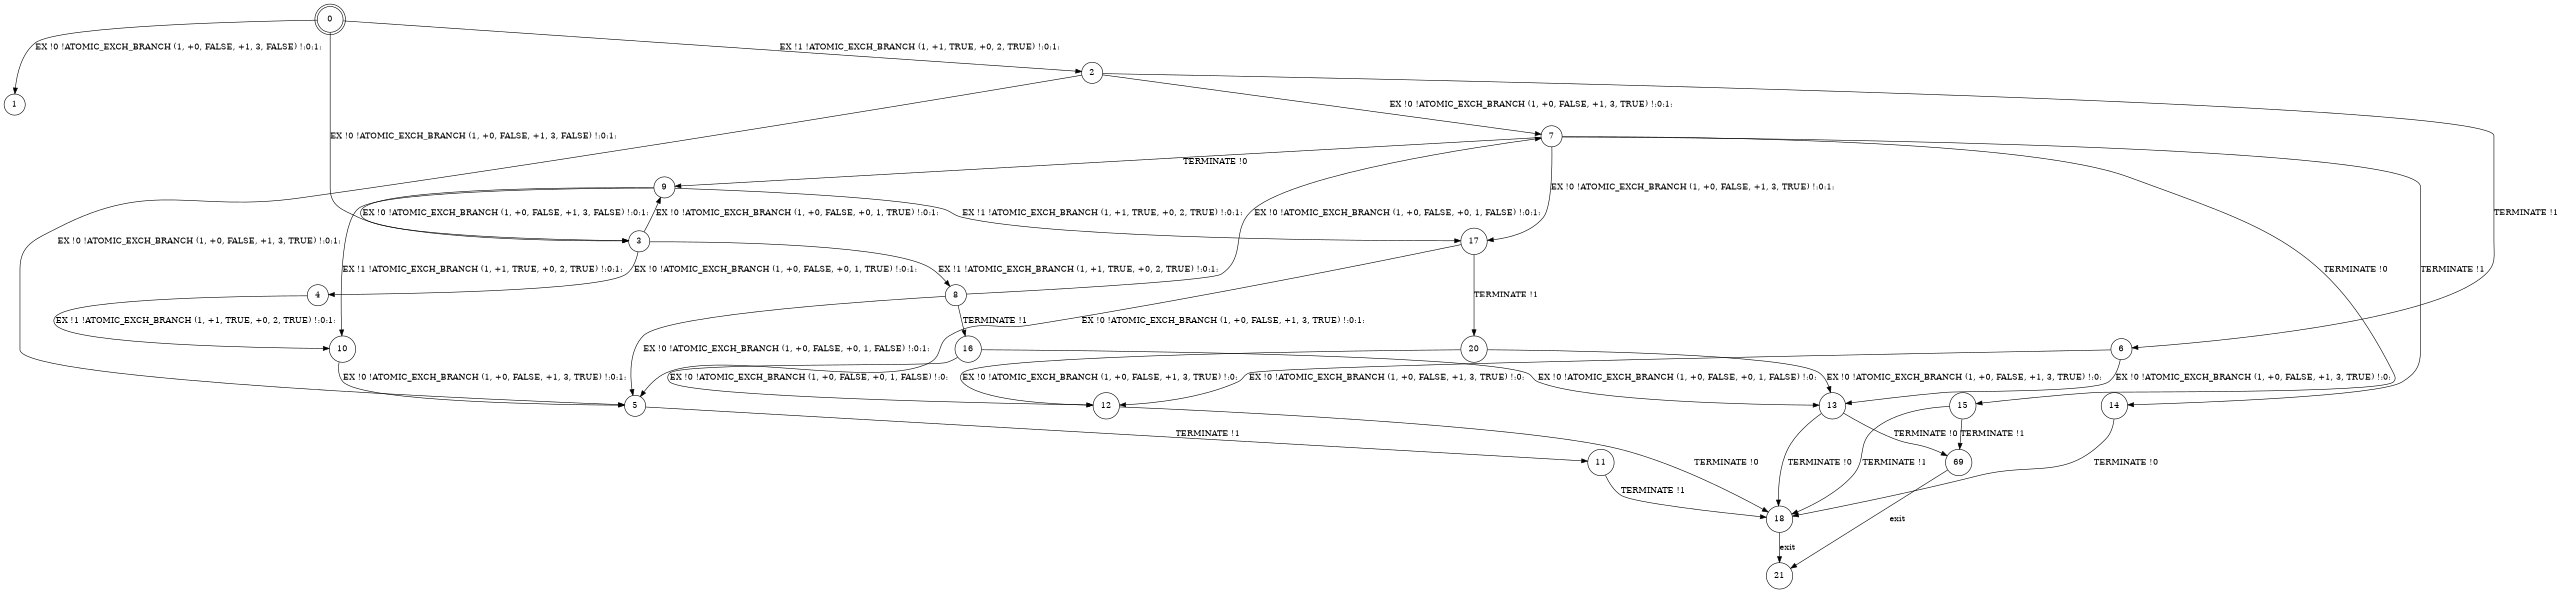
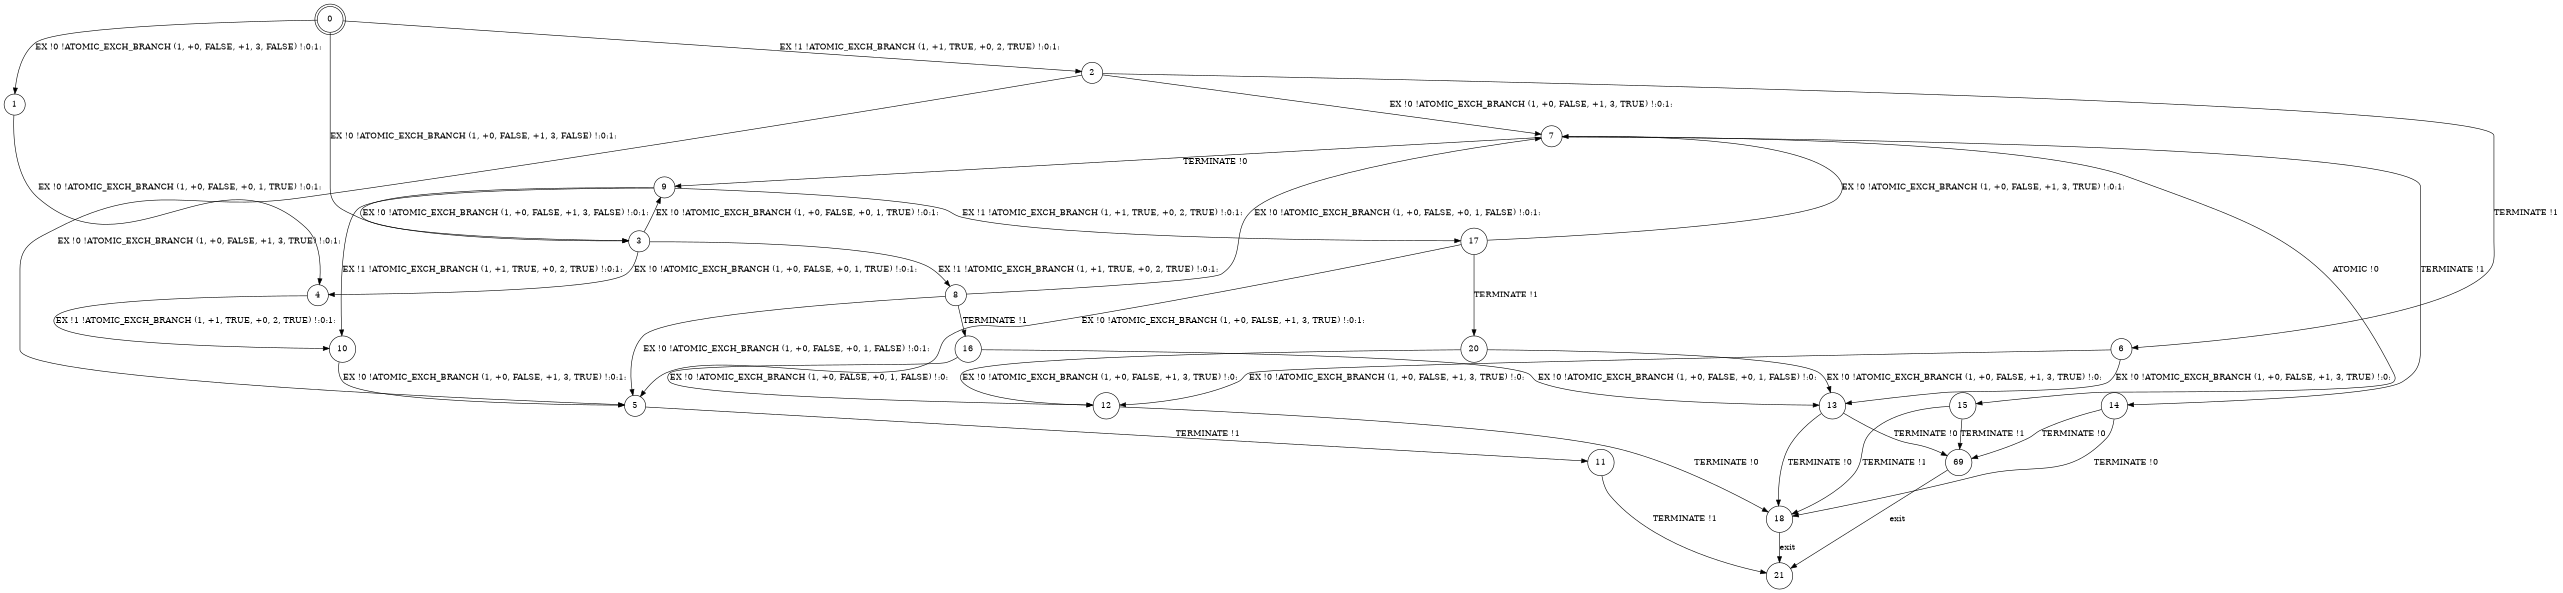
(1547, 210) -> (1813, 209)
none -> (156, 216)
(2356, 270) -> (2356, 270)
none -> (2039, 431)
(1677, 507) -> (1670, 540)
